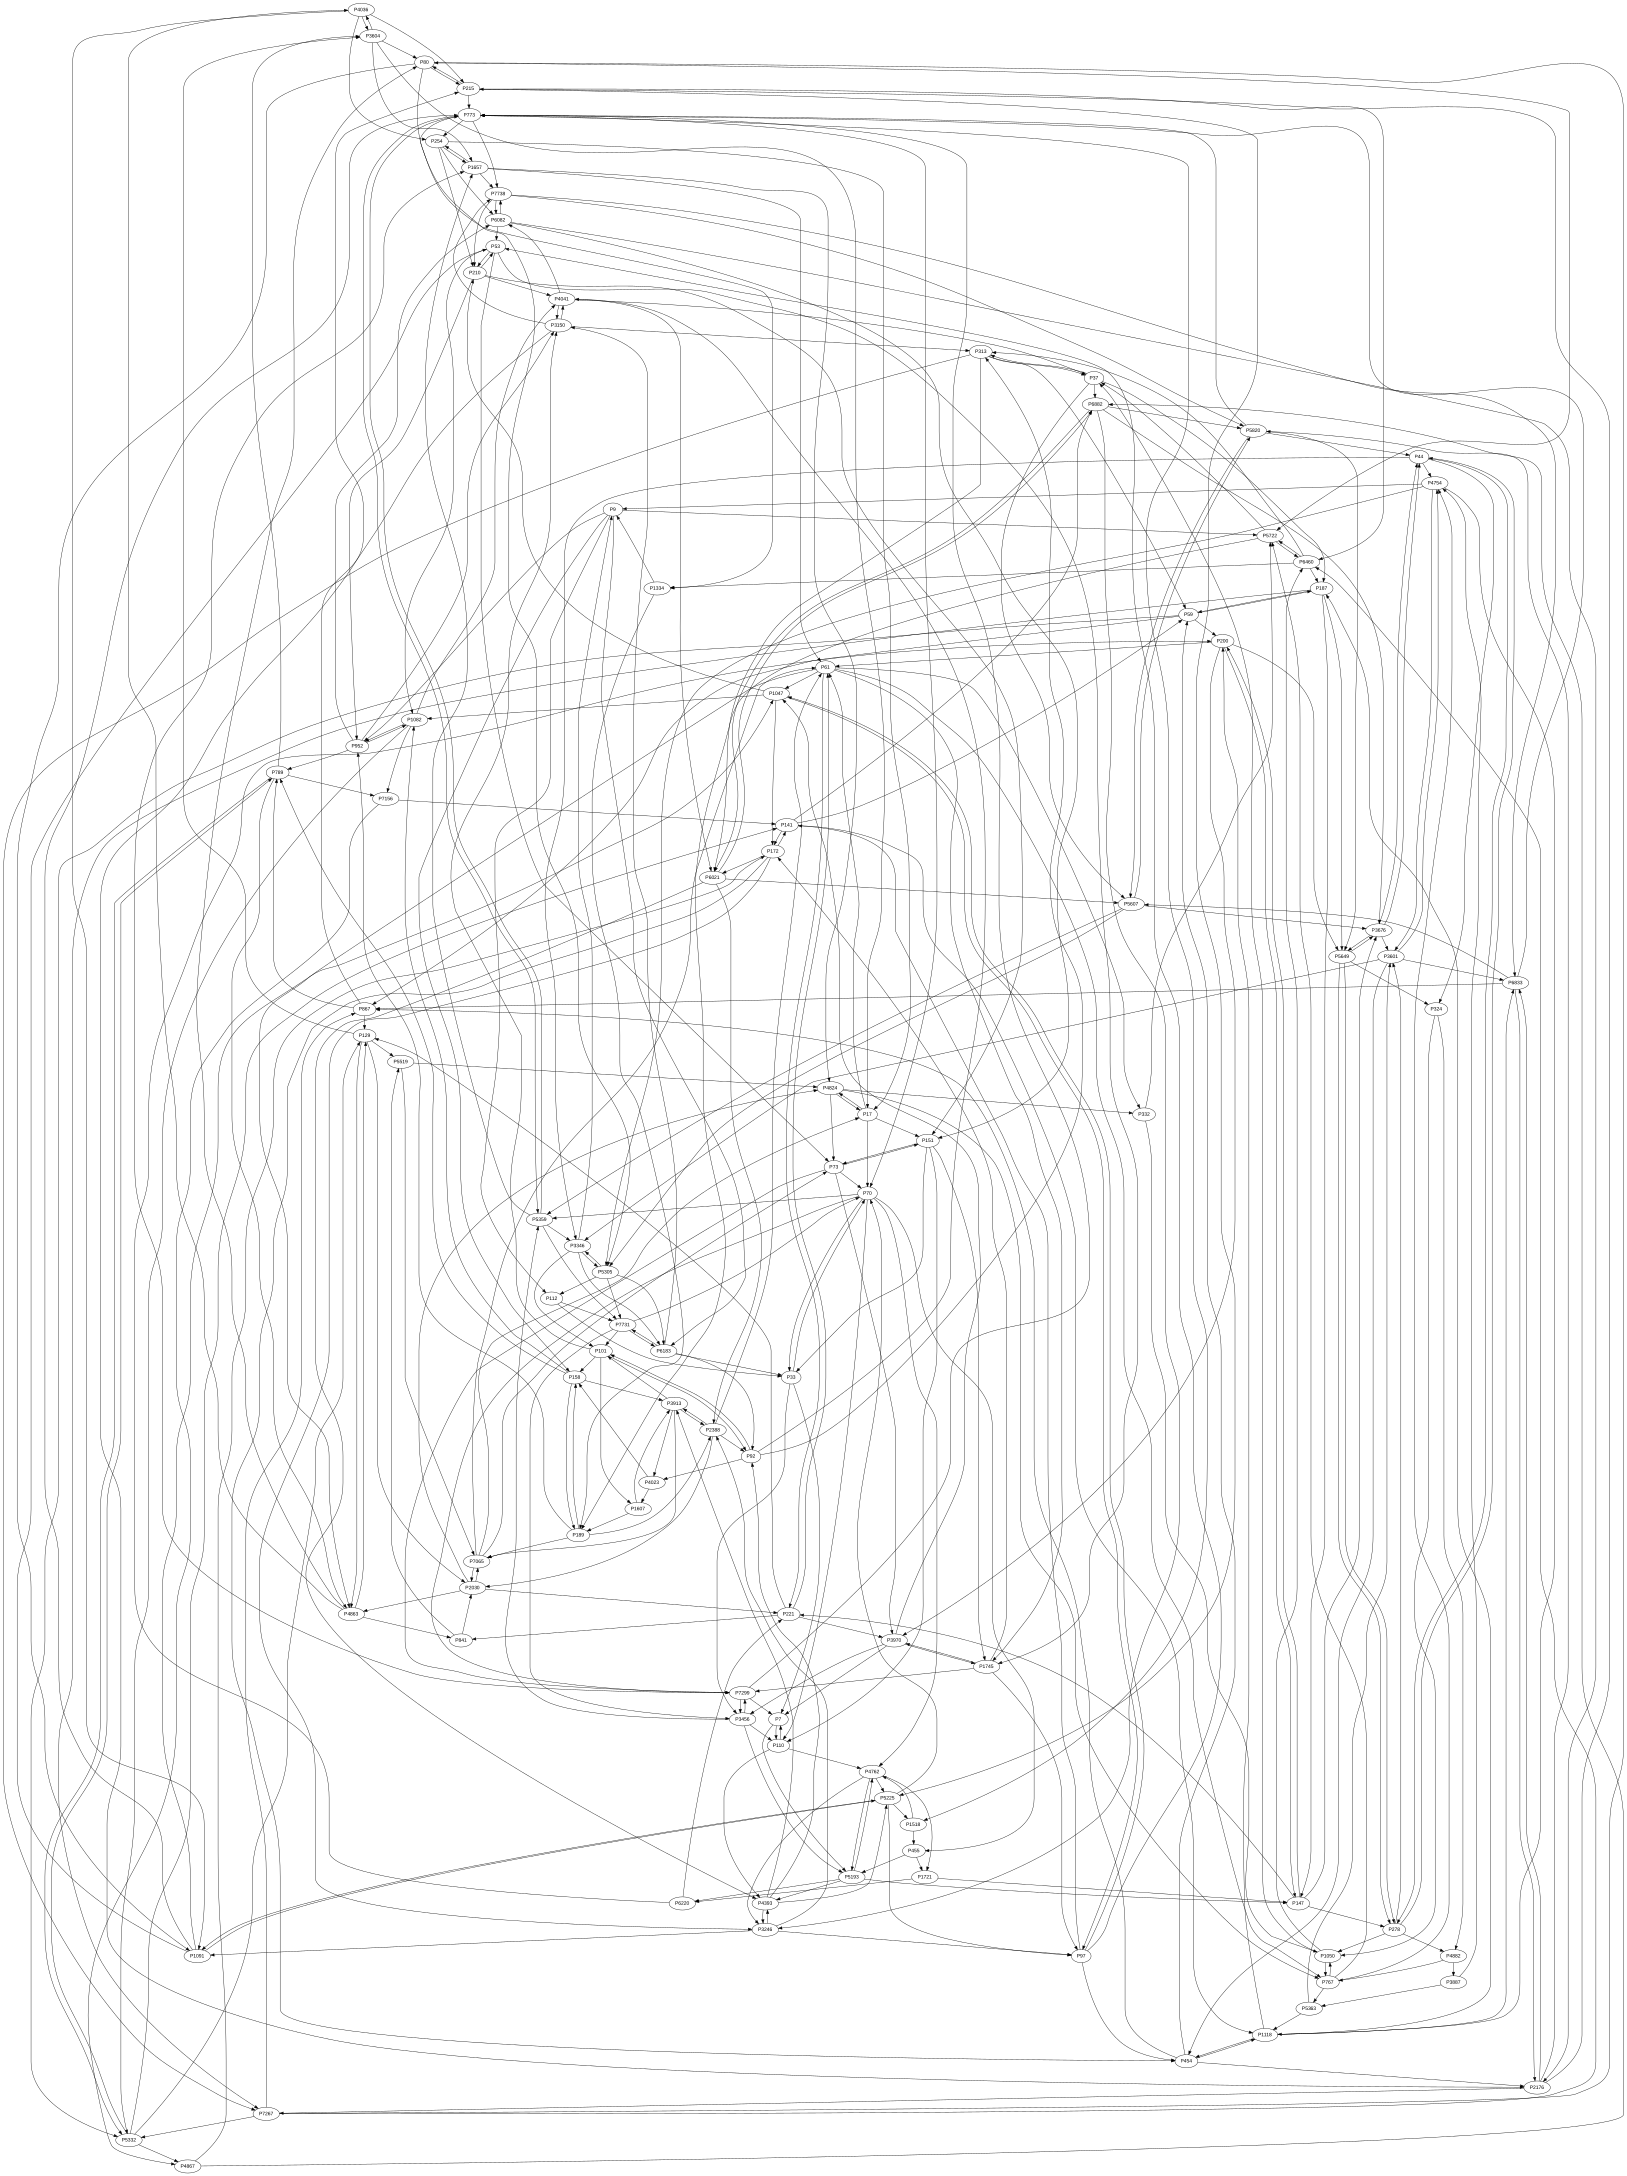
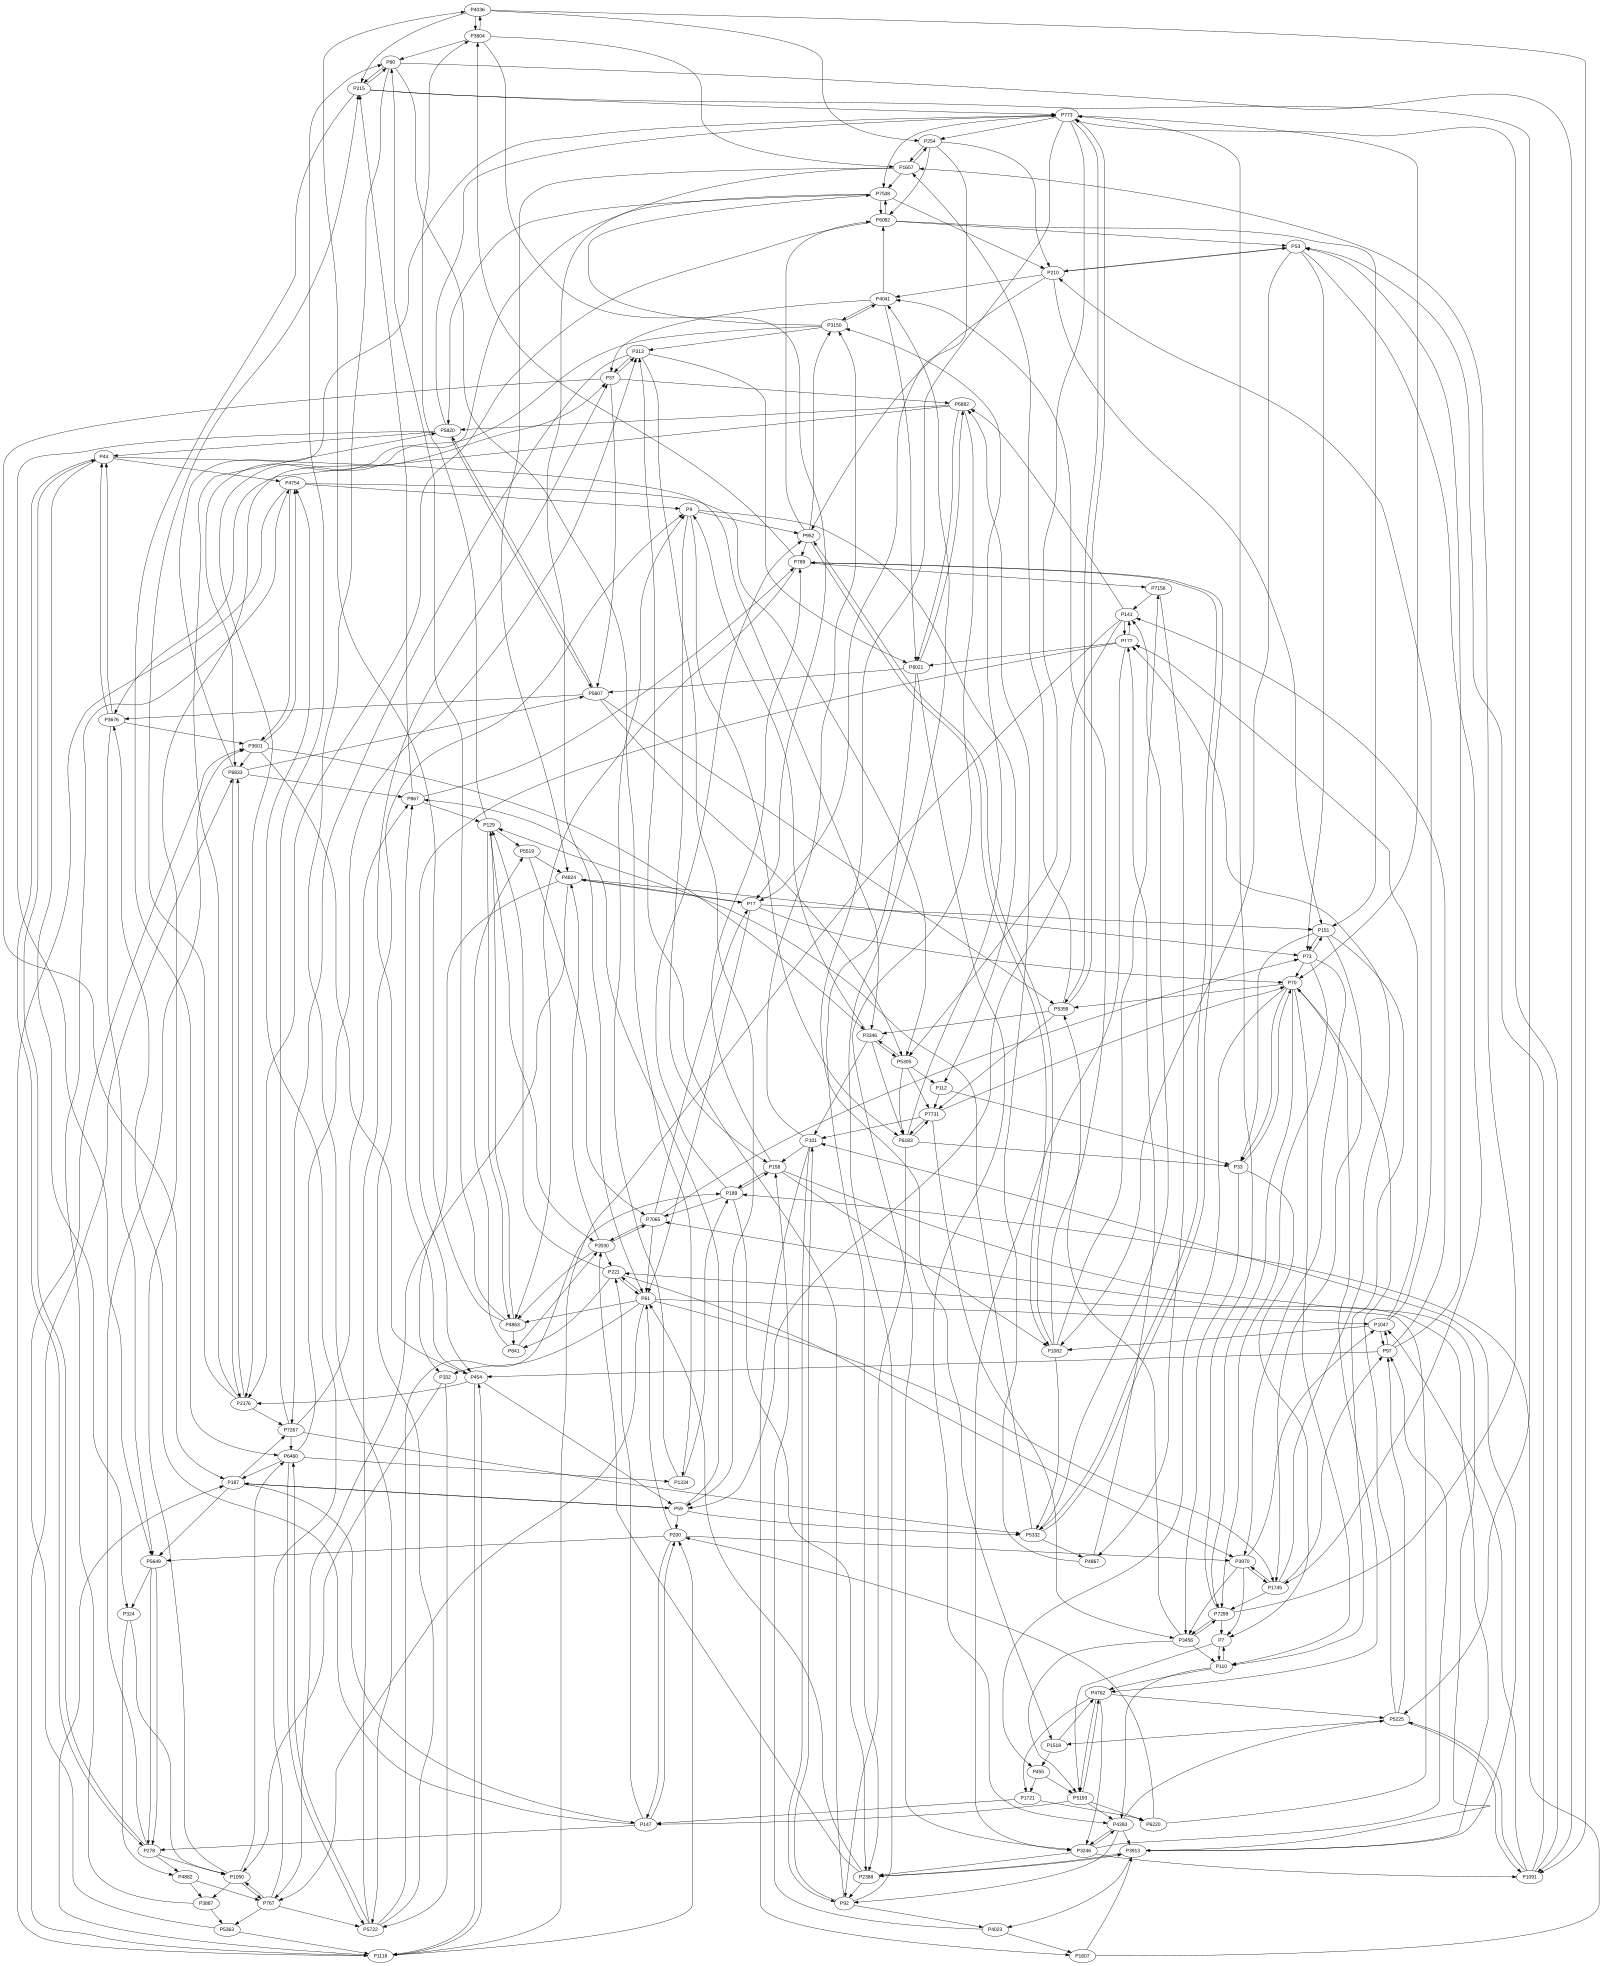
(498, 194) -> (883, 194)
(938, 523) -> (370, 1155)
(1360, 945) -> none
none -> (225, 1887)
